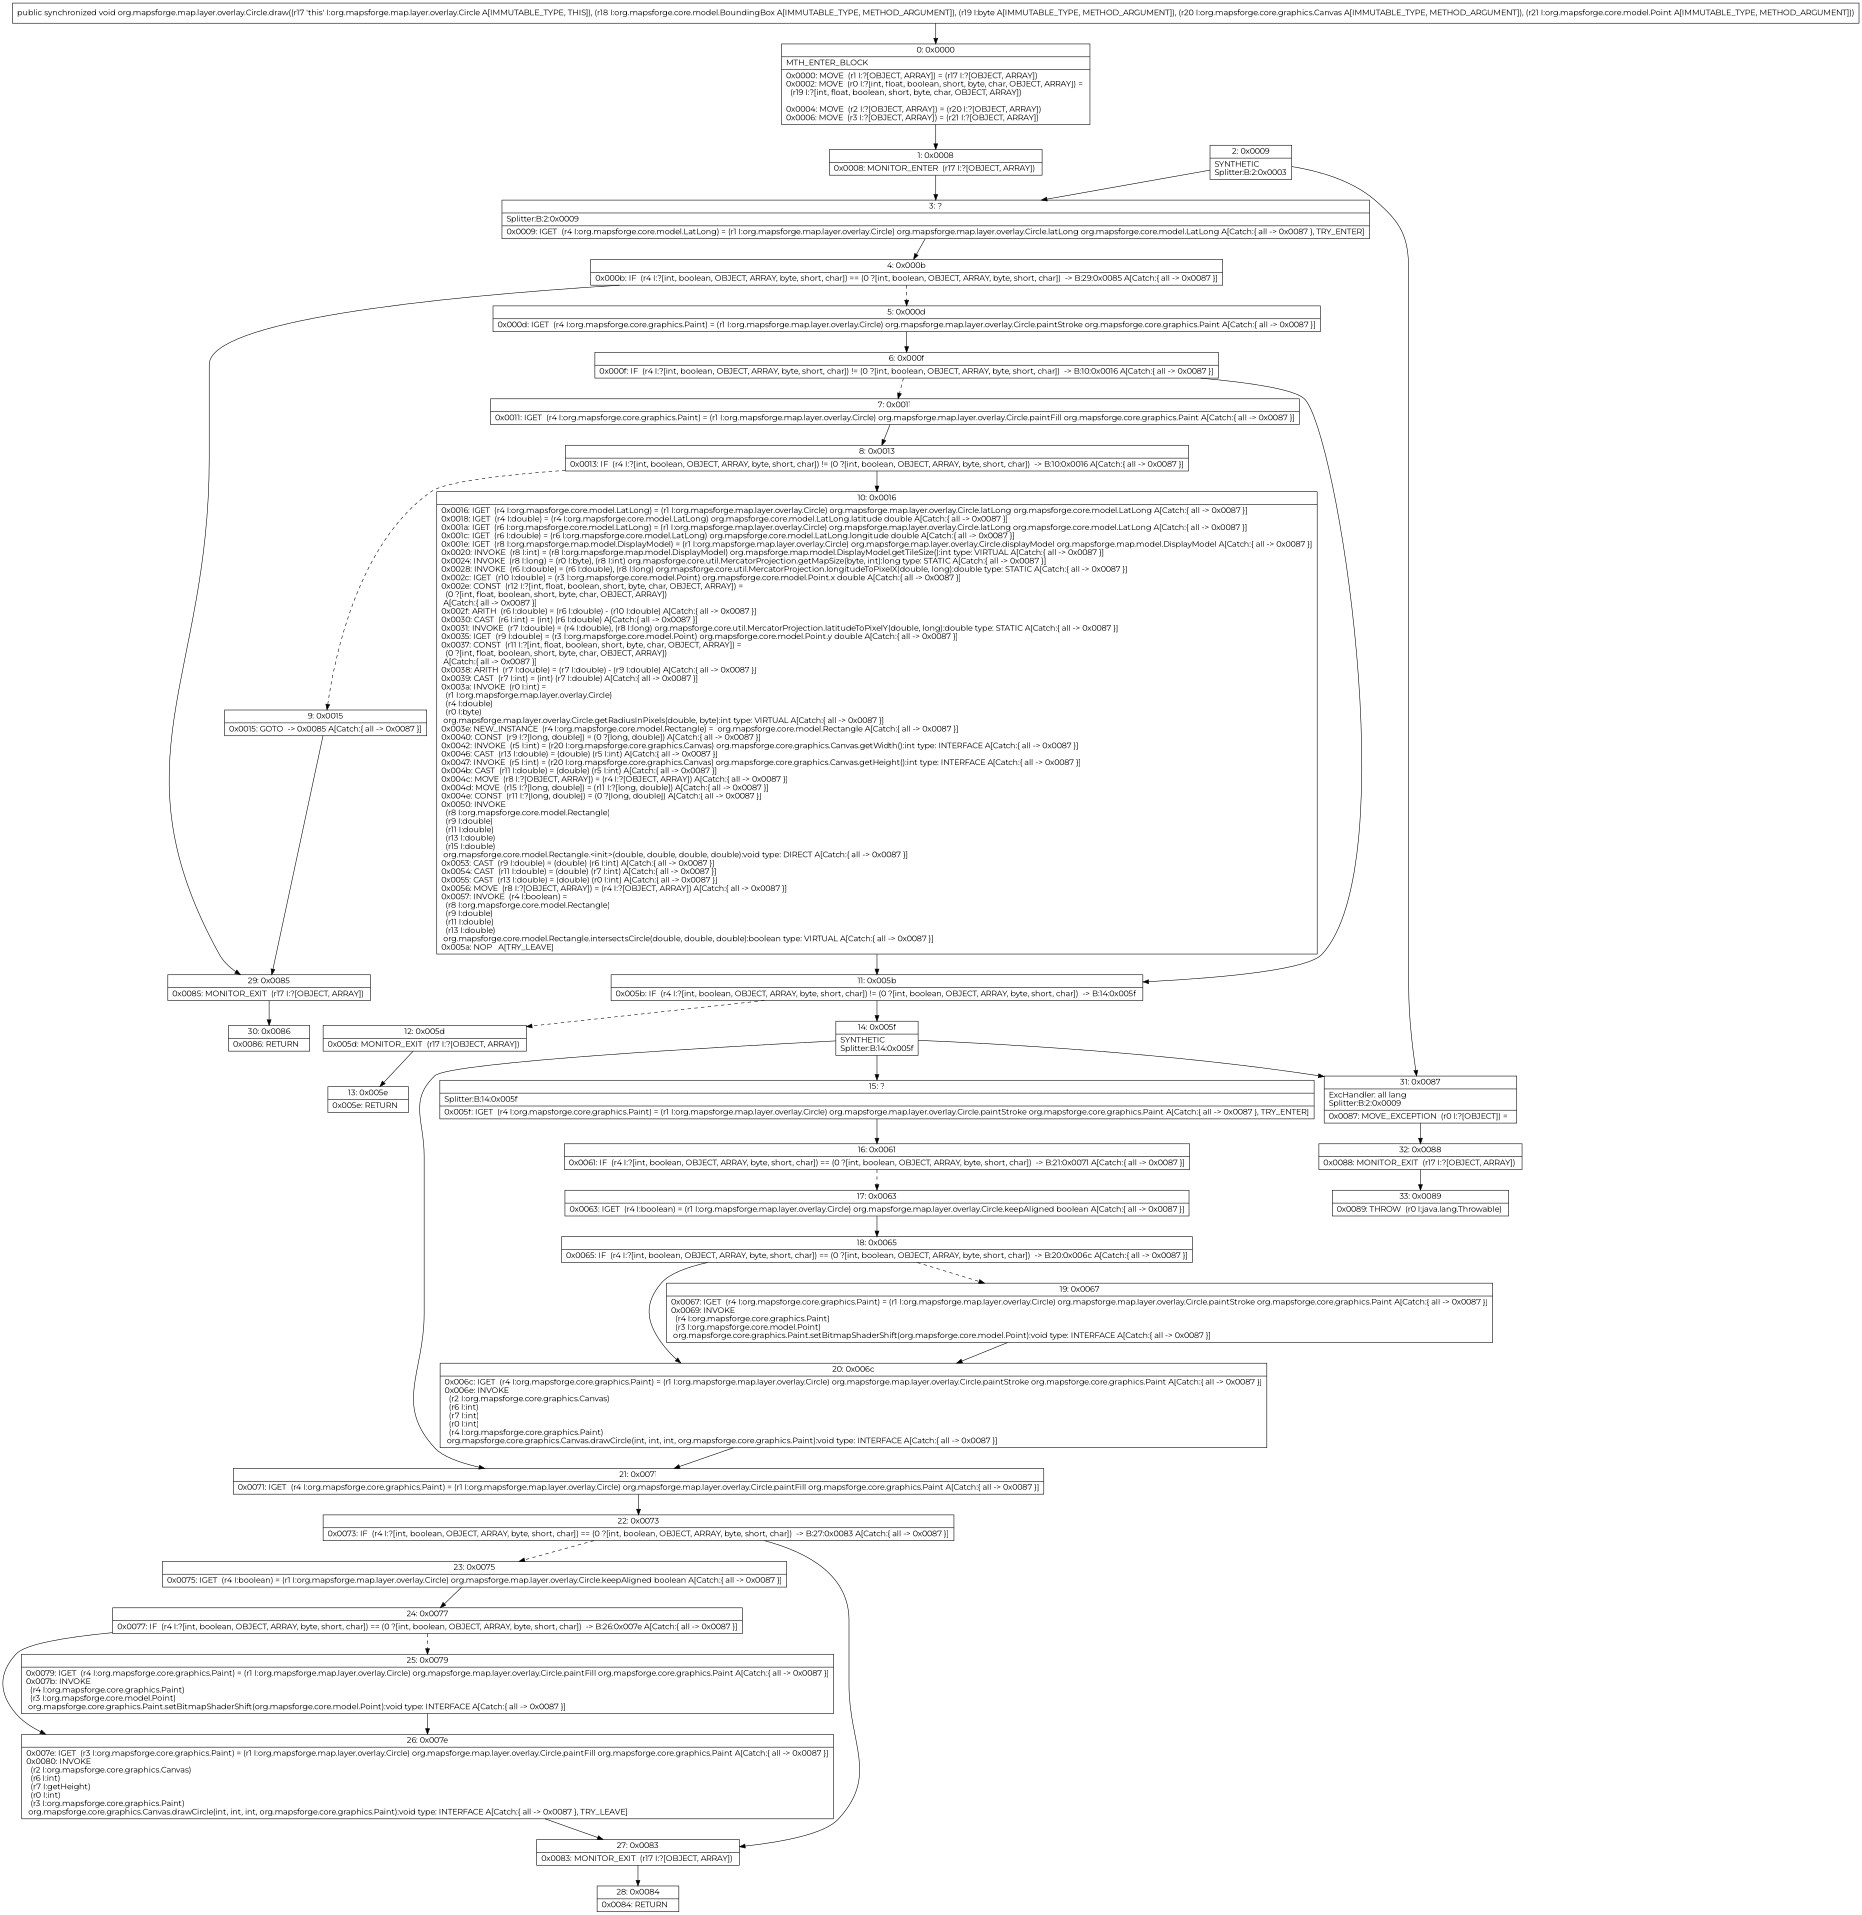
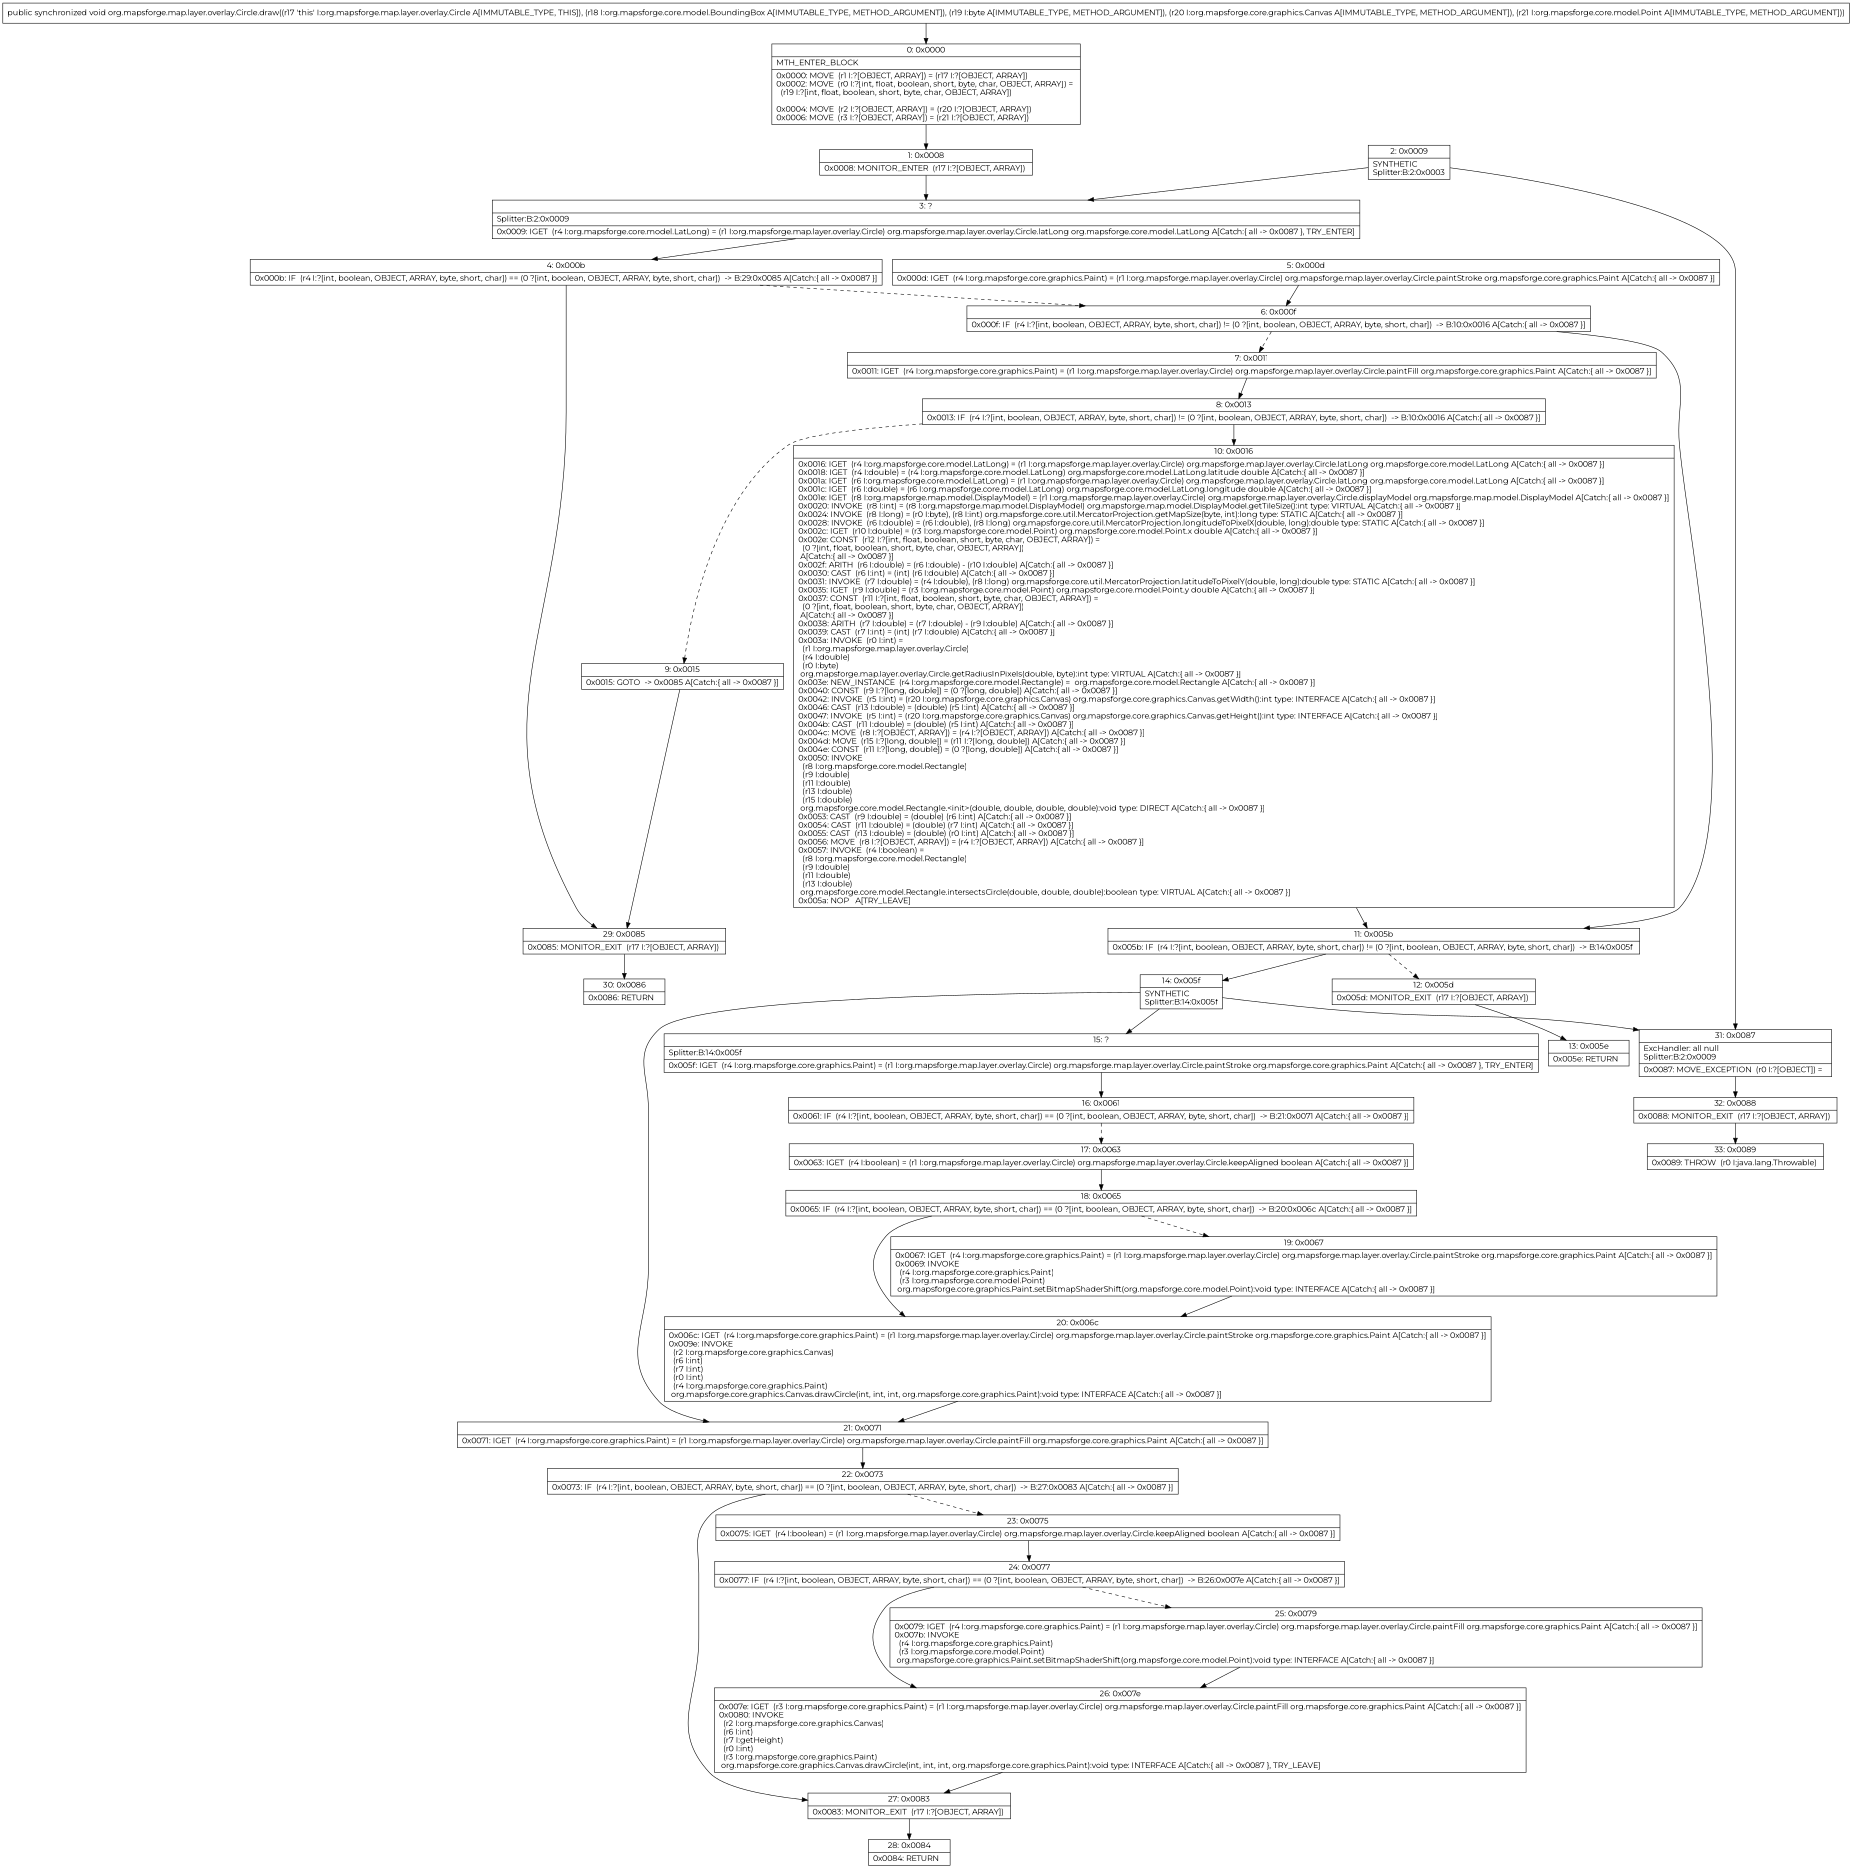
(907, 293) -> (920, 295)
(1368, 1095) -> (1681, 1049)
(479, 1391) -> (703, 1344)
